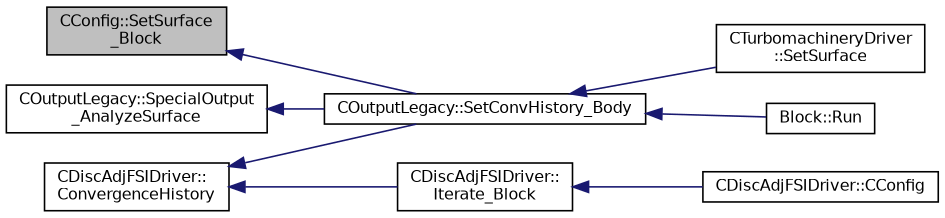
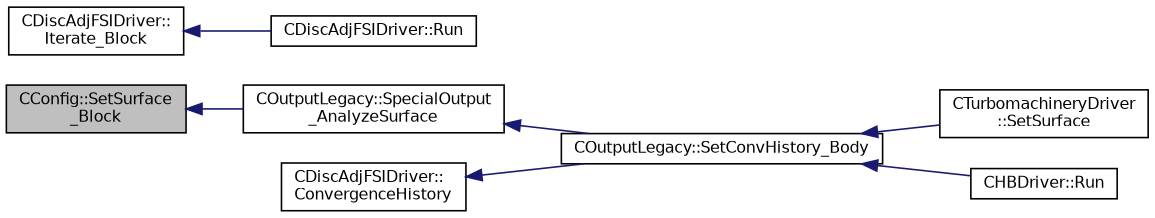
(329, 74) -> (223, 109)
(821, 118) -> (1044, 184)
(321, 187) -> none
(821, 187) -> (374, 31)
